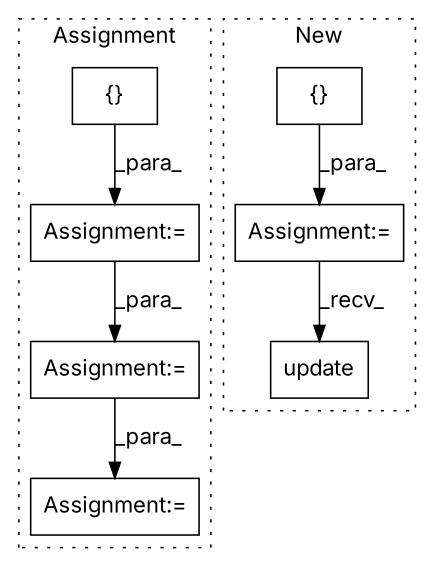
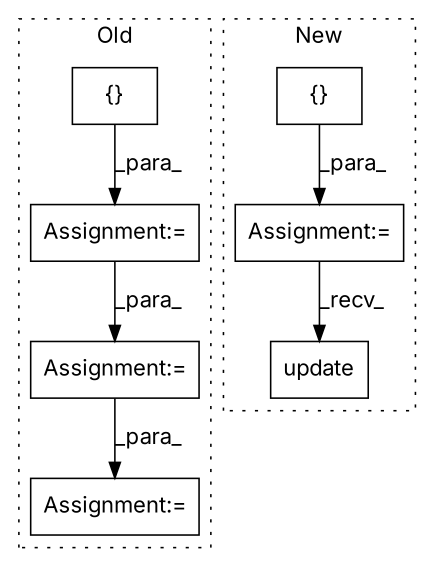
(115, 37) -> (115, 37)
